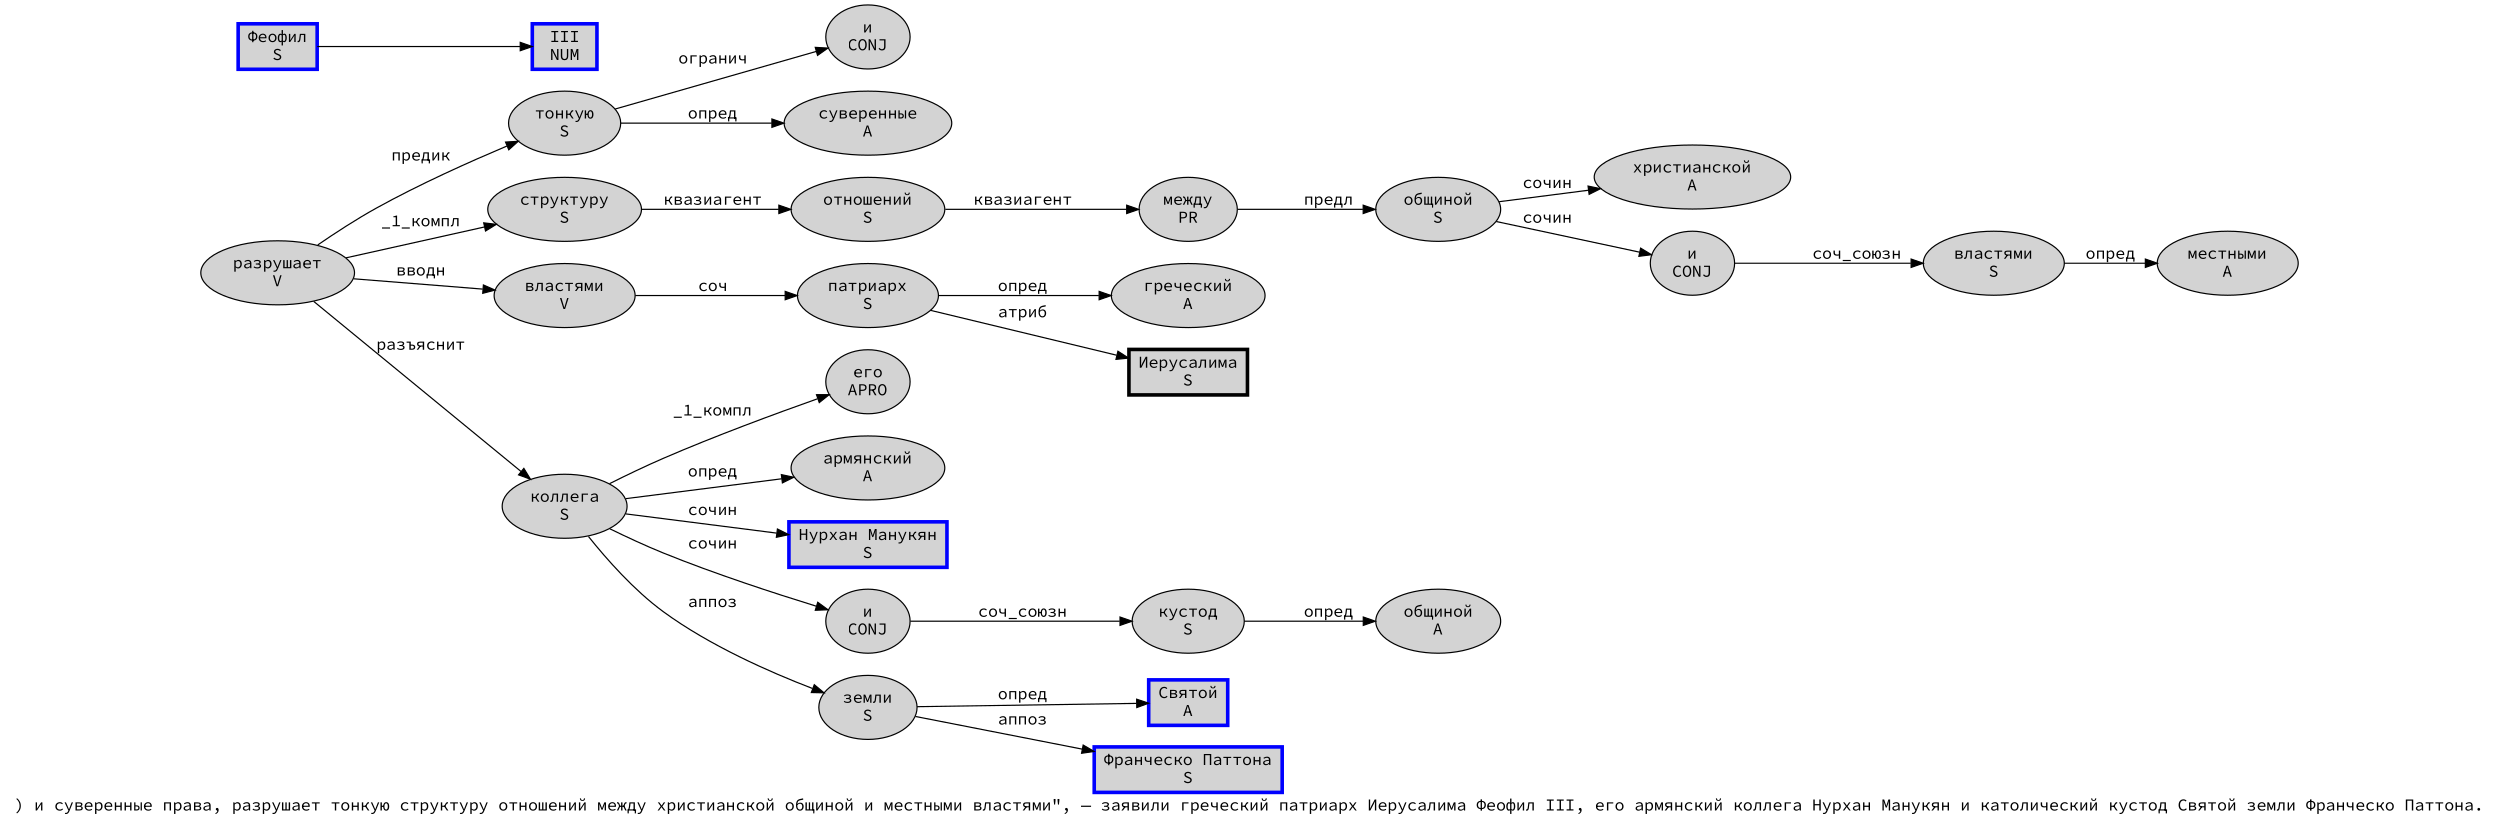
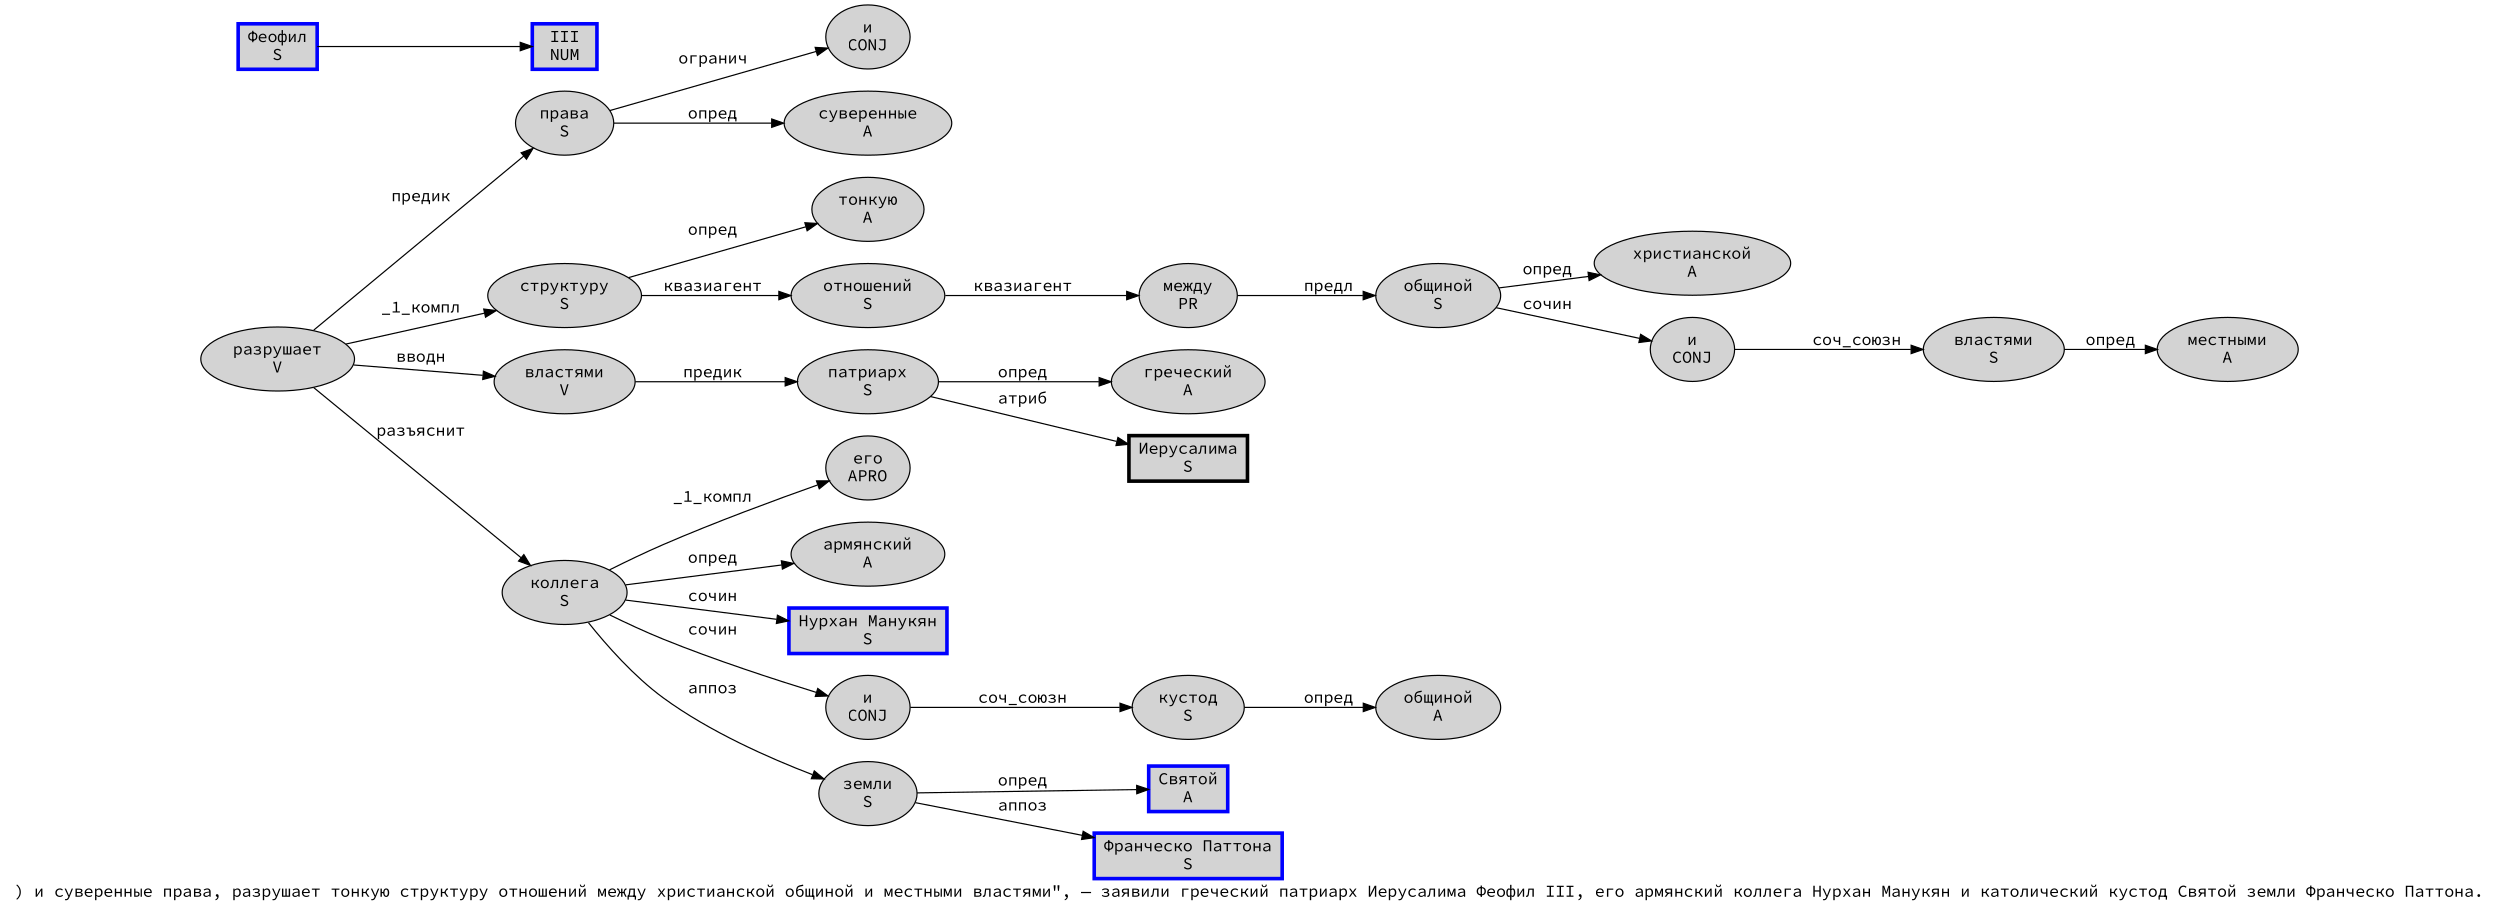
(565, 123) -> (565, 123)
(1548, 184) -> (1548, 270)
none -> (868, 209)
(713, 287) -> (713, 373)
